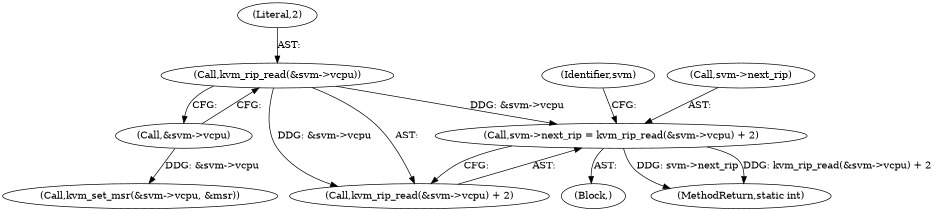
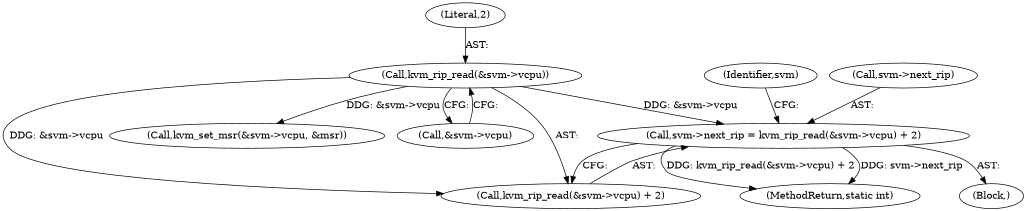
(164, 163) -> (345, 101)
